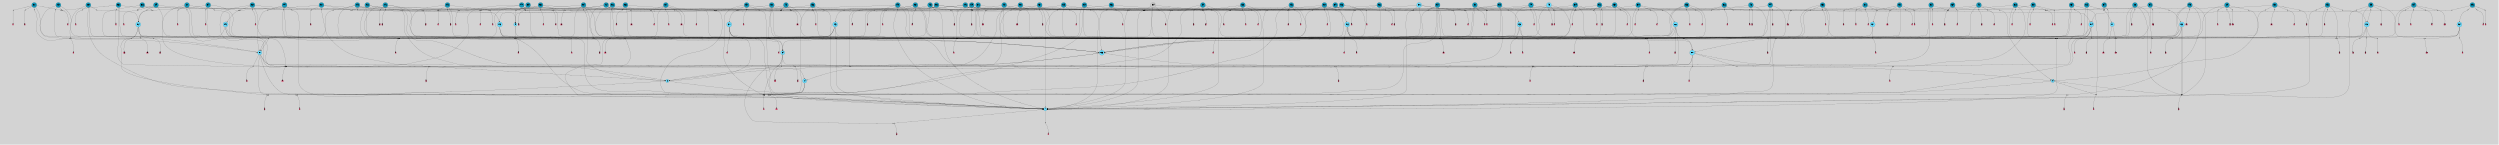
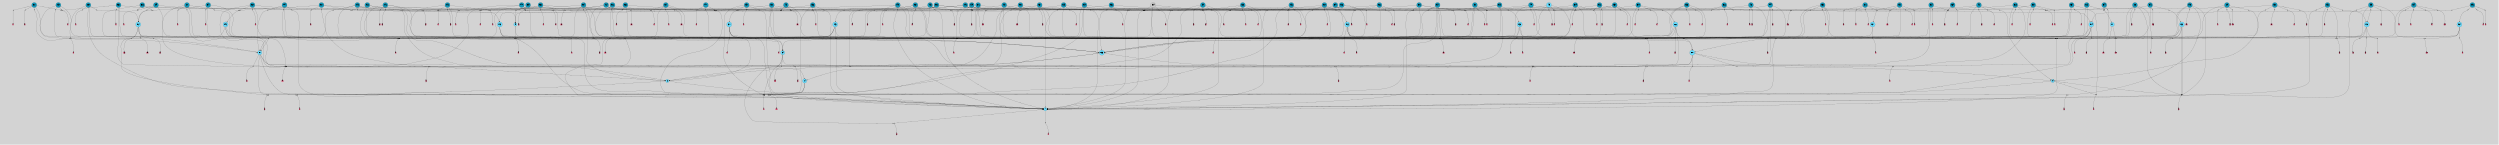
none -> (706, 5)
(1419, 5) -> (1419, 5)
